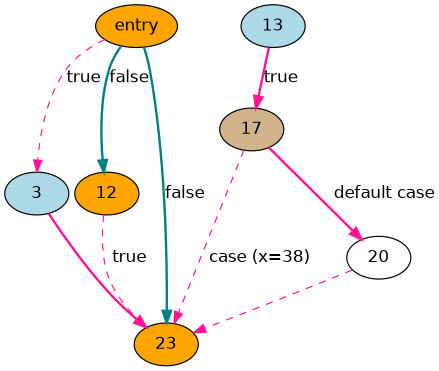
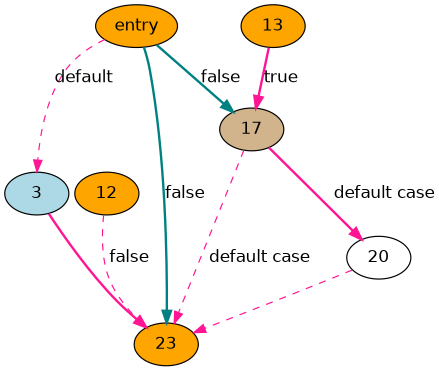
(273, 26) -> (273, 26)
(84, 78) -> (84, 78)
(103, 101) -> (190, 74)
(129, 258) -> (129, 258)
(259, 258) -> (259, 258)
